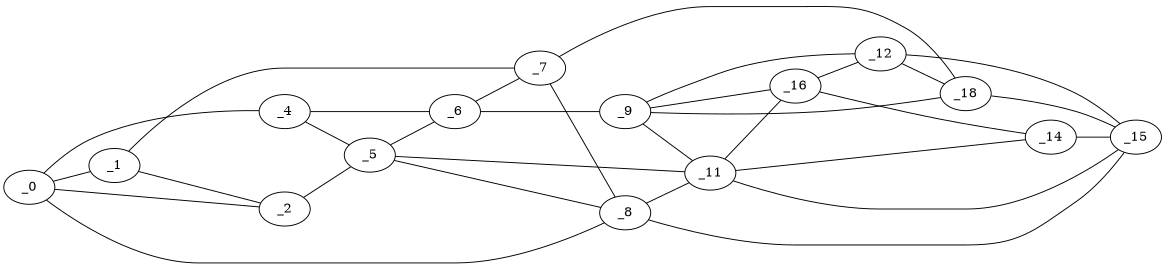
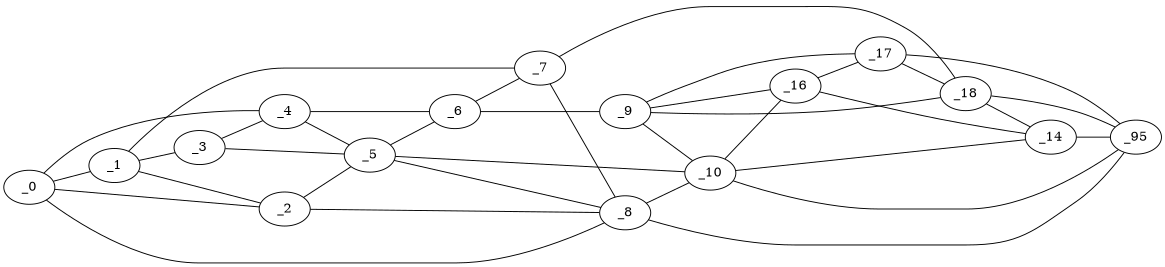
(881, 54) -> (881, 54)
none -> (1008, 115)
(1136, 137) -> (1136, 137)
none -> (200, 148)
(710, 173) -> (710, 173)
none -> (455, 211)
